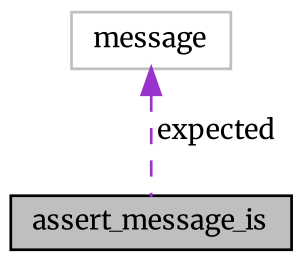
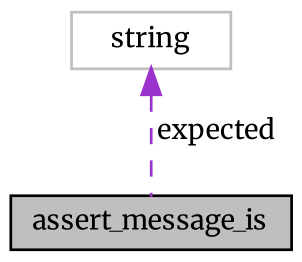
(151, 40) -> (151, 40)
